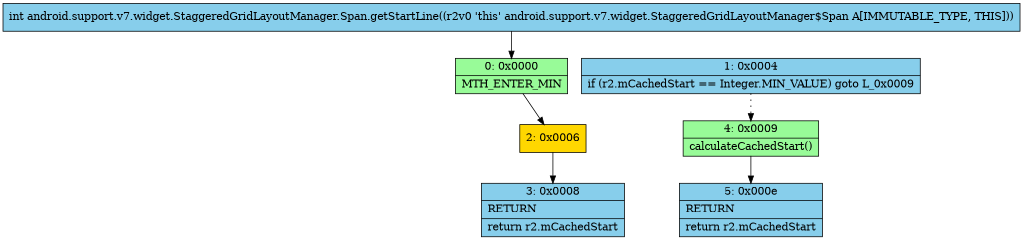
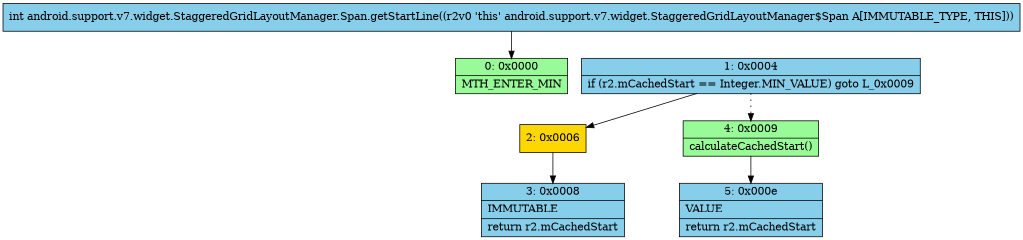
(531, 106) -> (645, 109)
(512, 209) -> (523, 209)
(710, 209) -> (704, 209)
